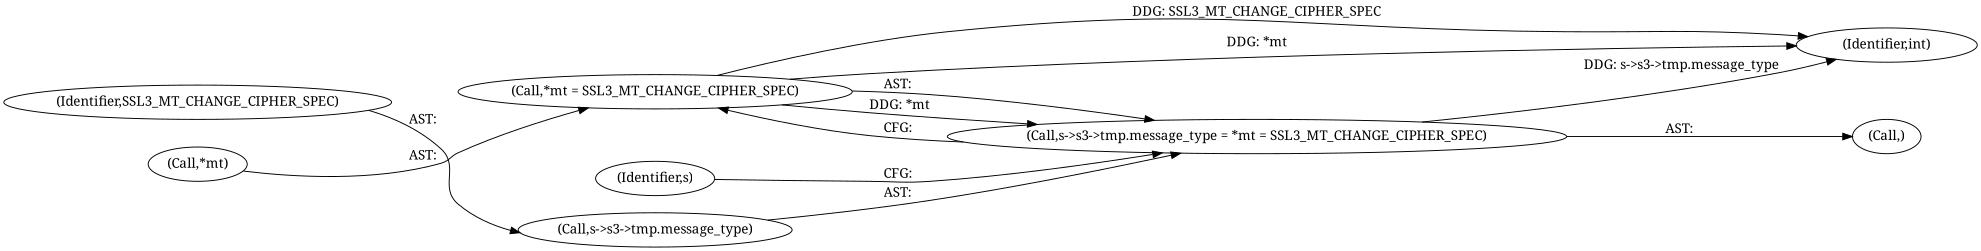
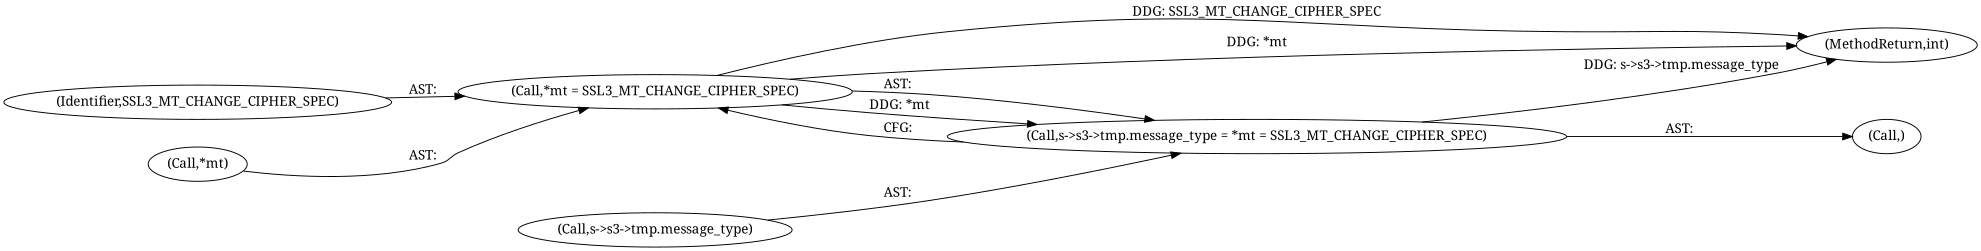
(1887, 45) -> (1887, 45)
(450, 170) -> (420, 97)
(655, 178) -> none
